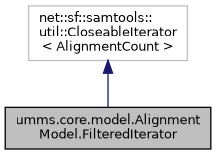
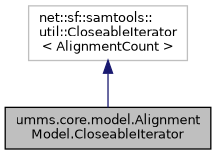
(108, 128) -> (108, 128)
